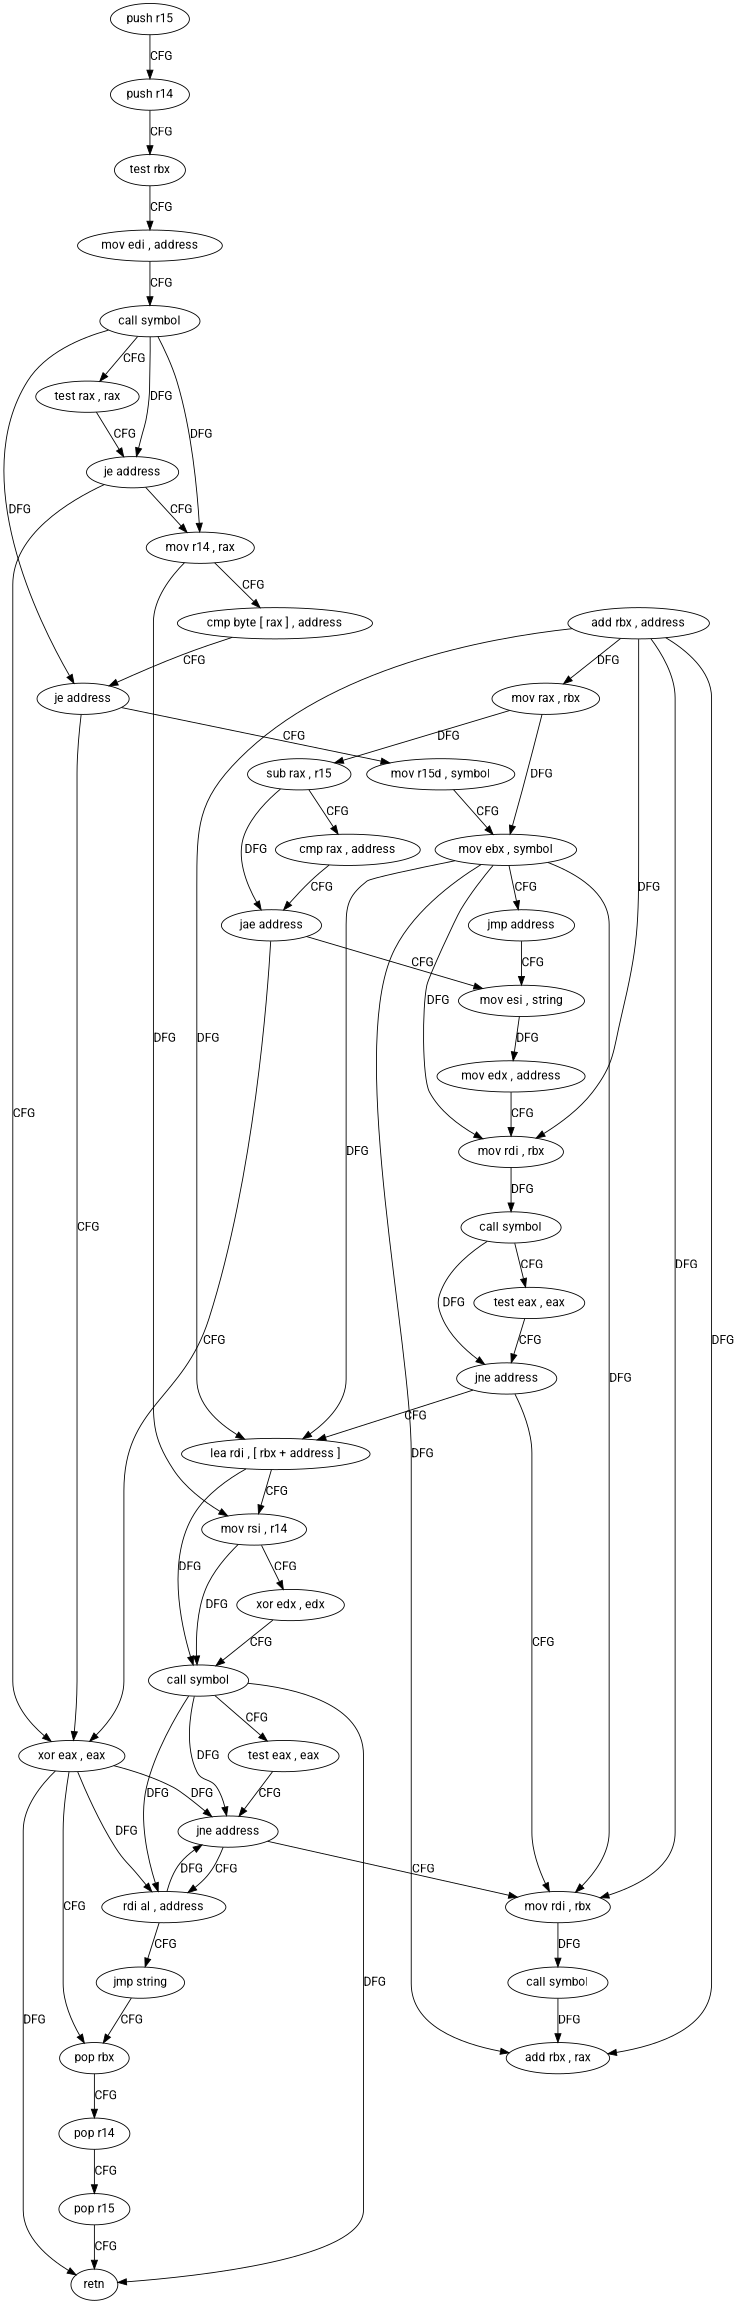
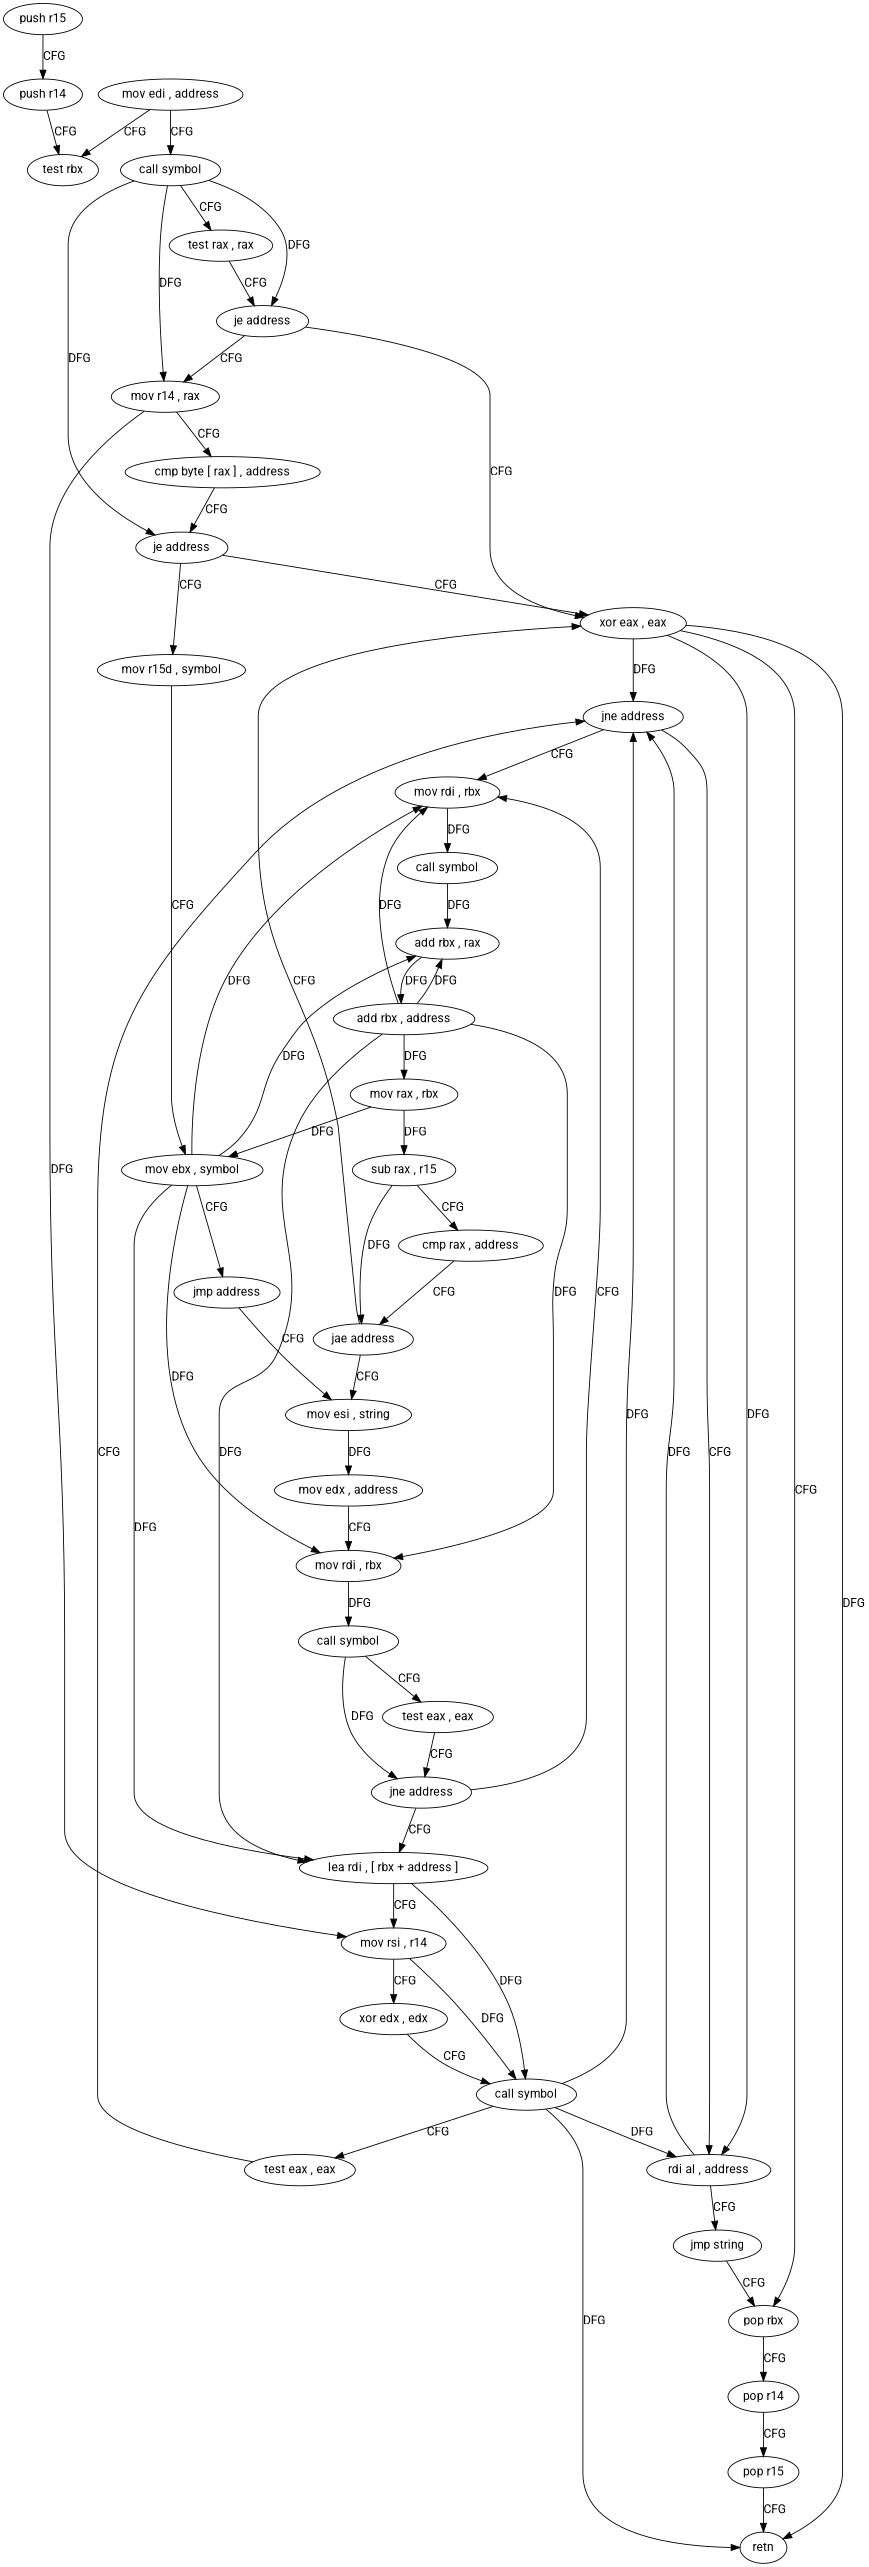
(150, 204) -> (119, 131)
none -> (406, 973)
